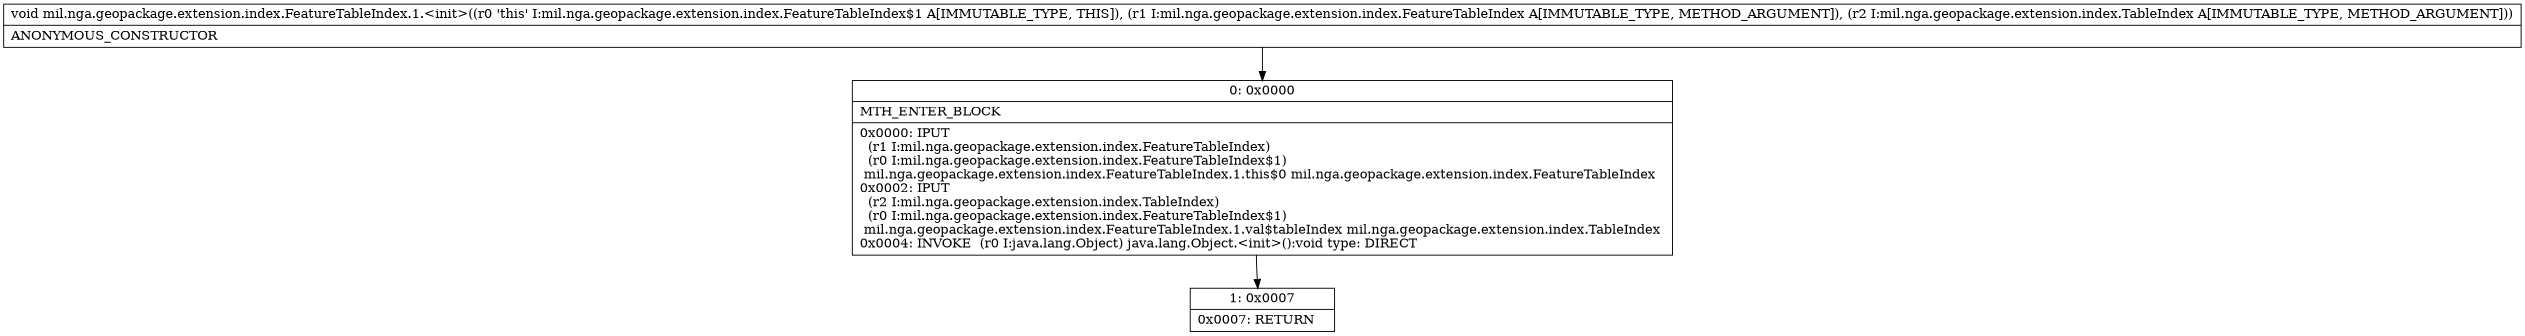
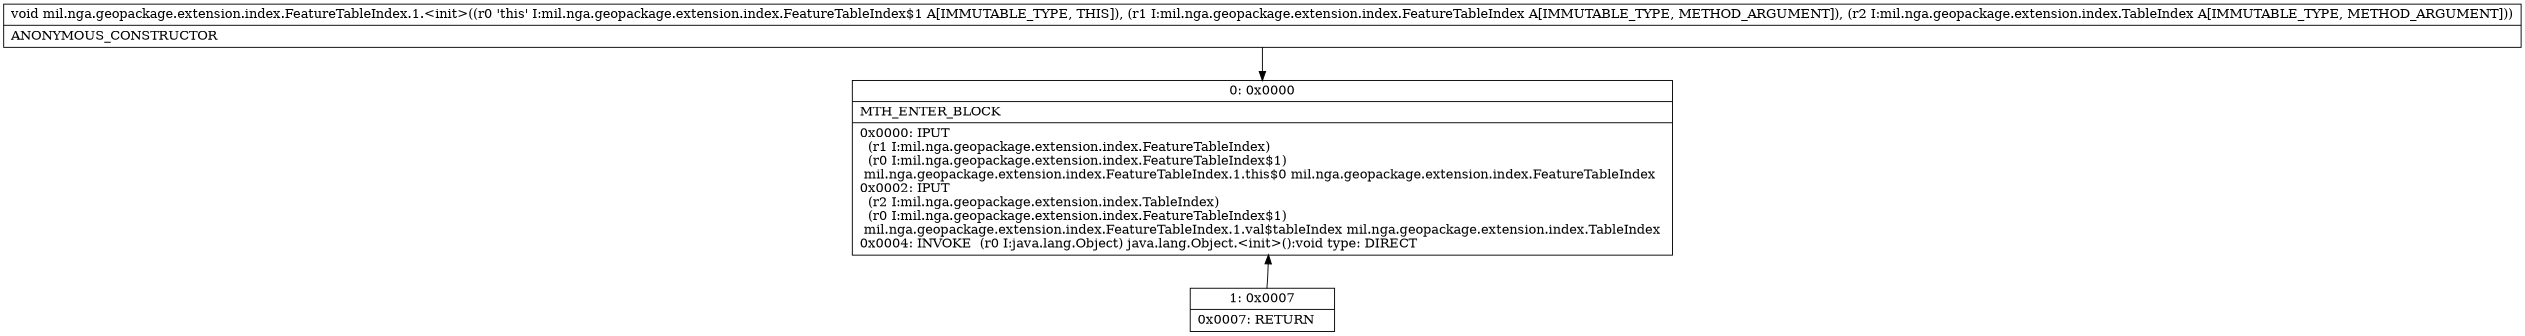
(1257, 267) -> (1268, 276)
